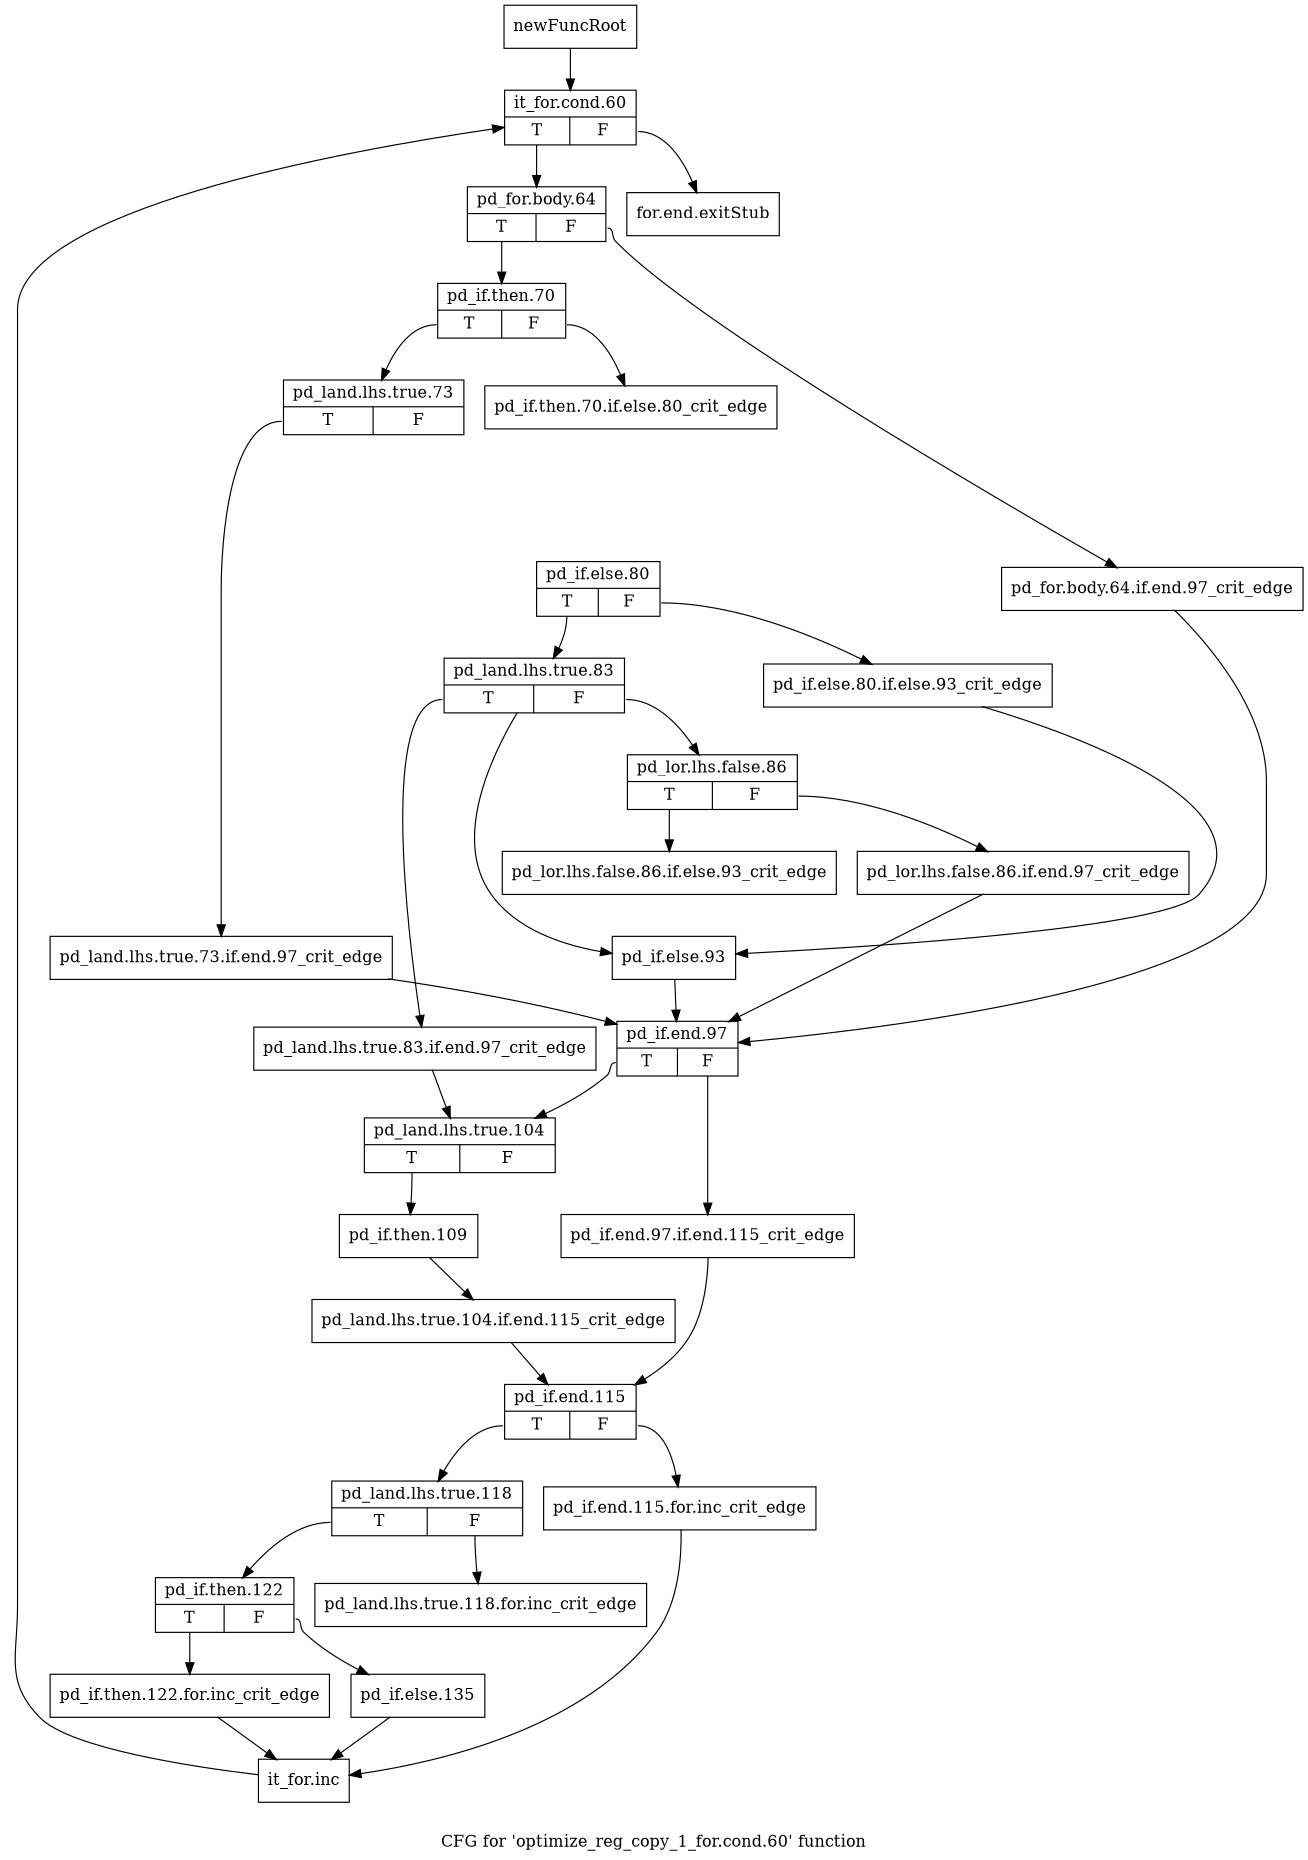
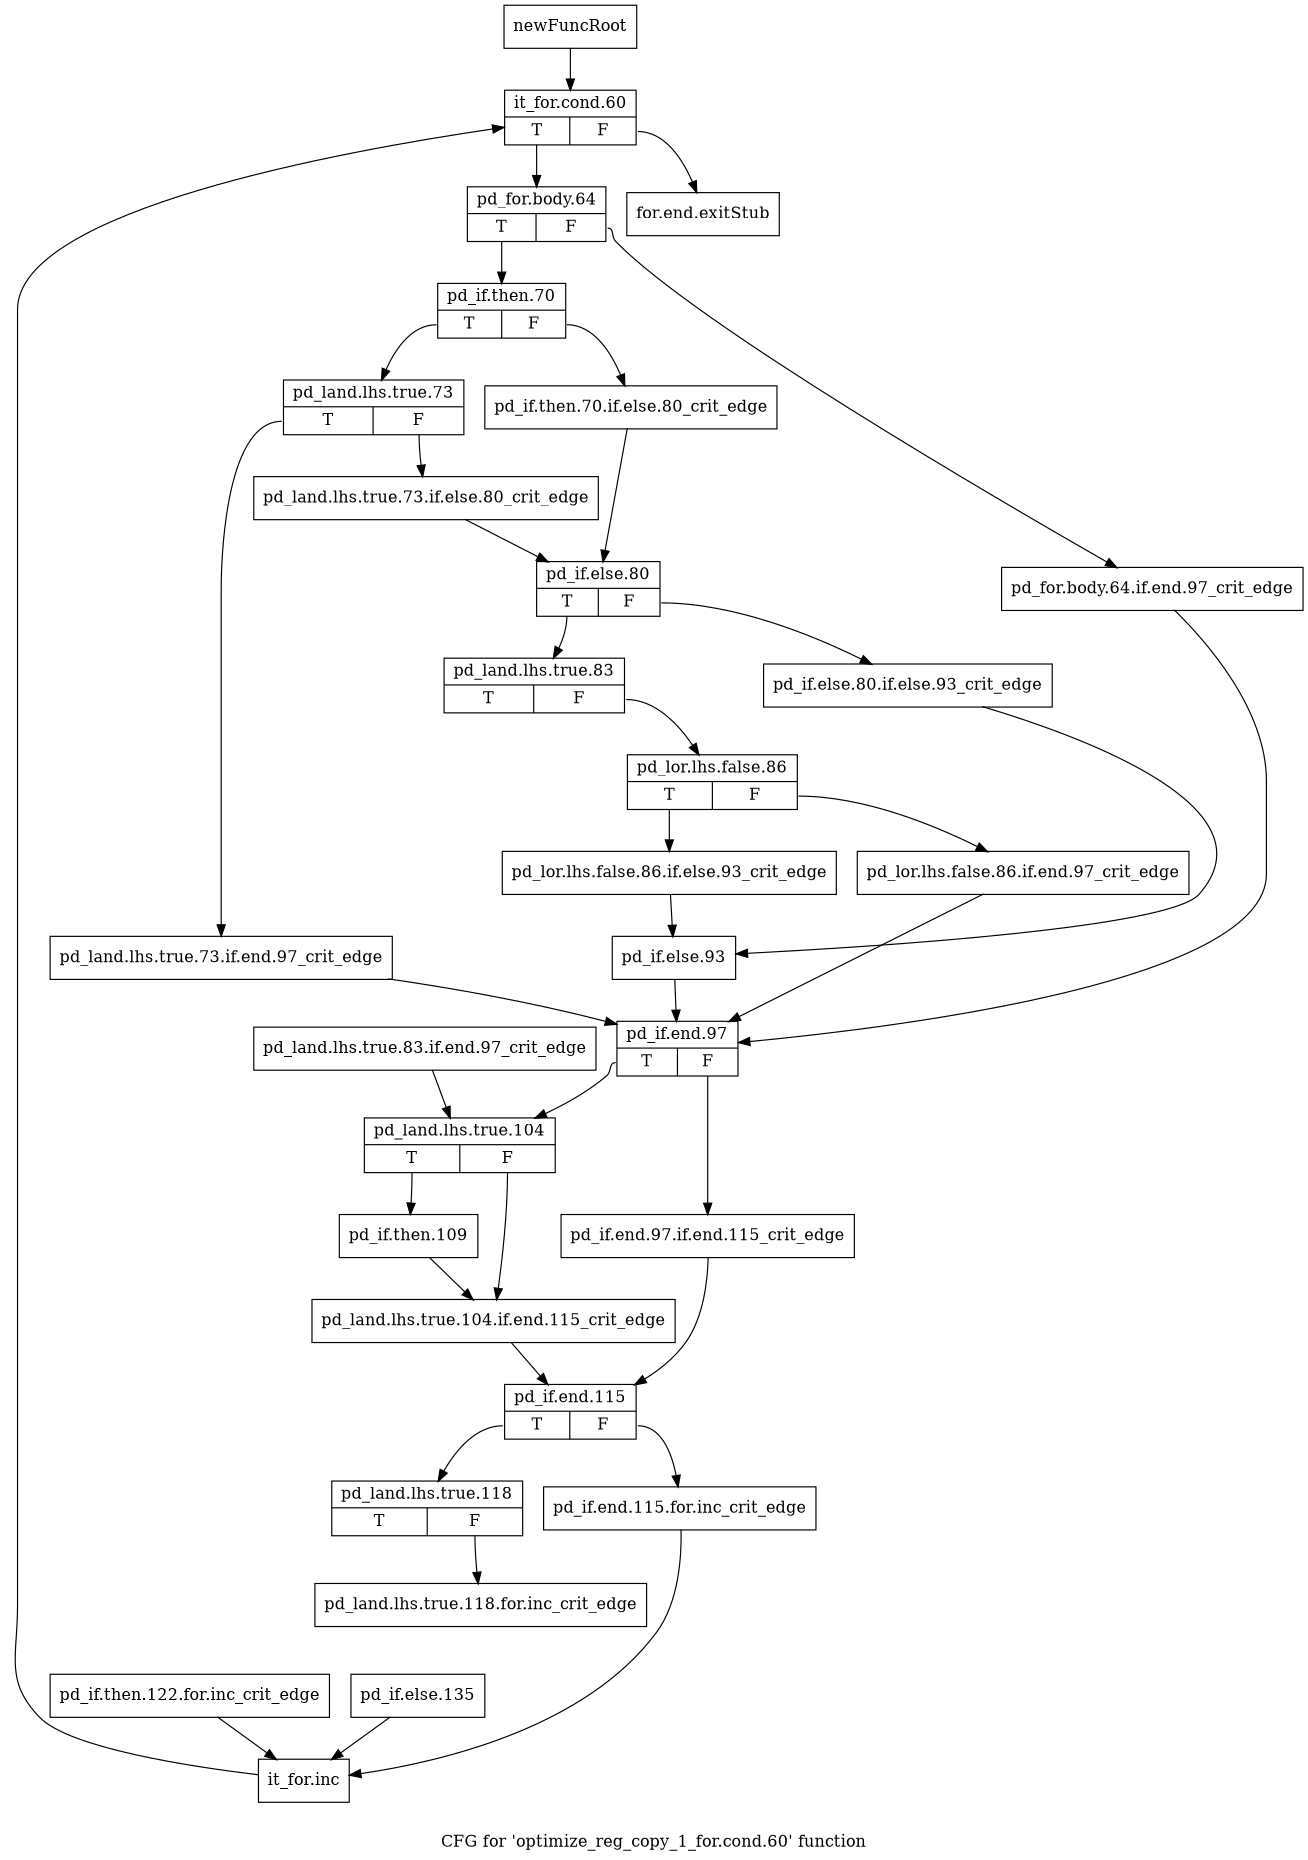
none -> (616, 489)
none -> (426, 498)
(404, 850) -> none
(478, 863) -> (671, 910)
none -> (505, 1231)
(225, 1605) -> none
